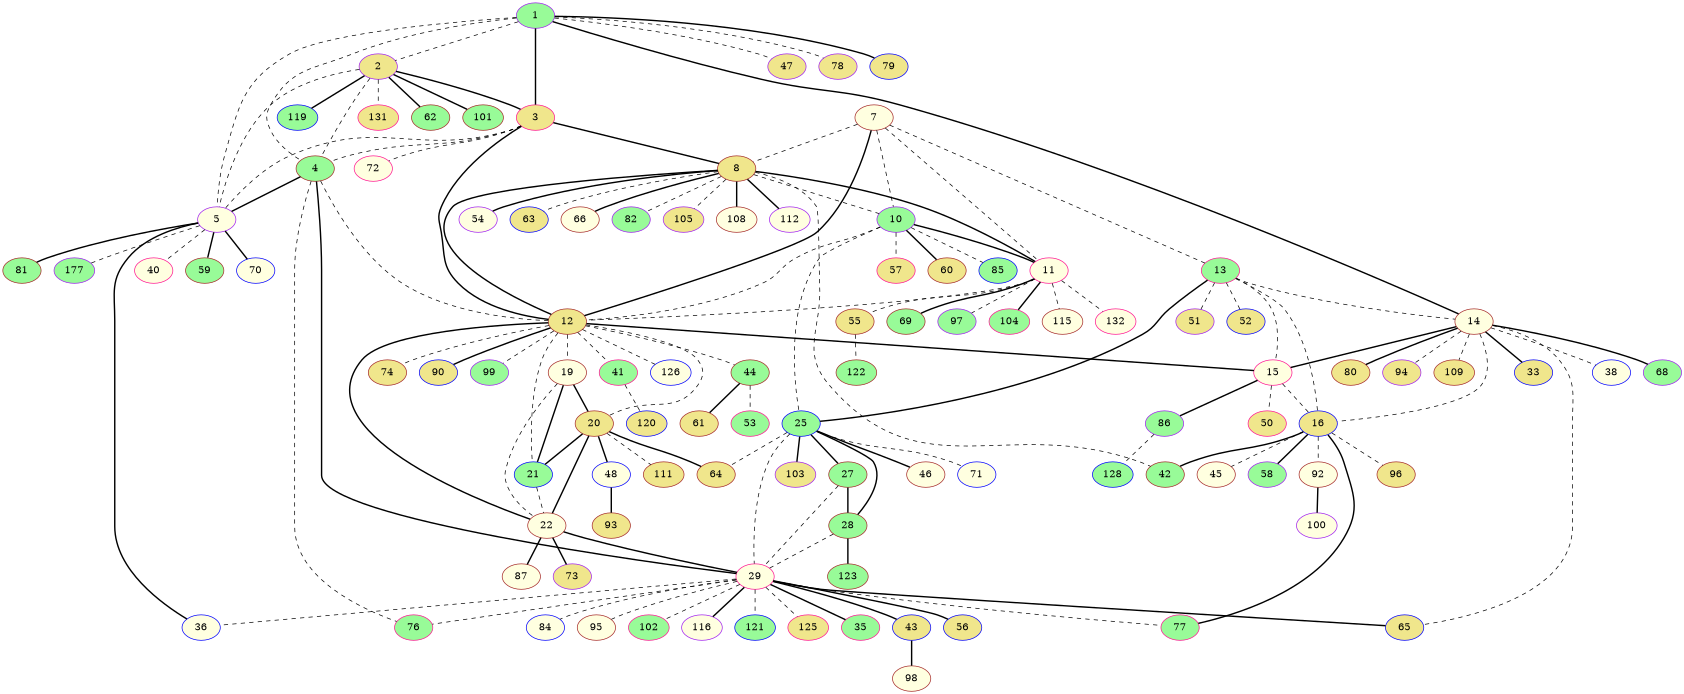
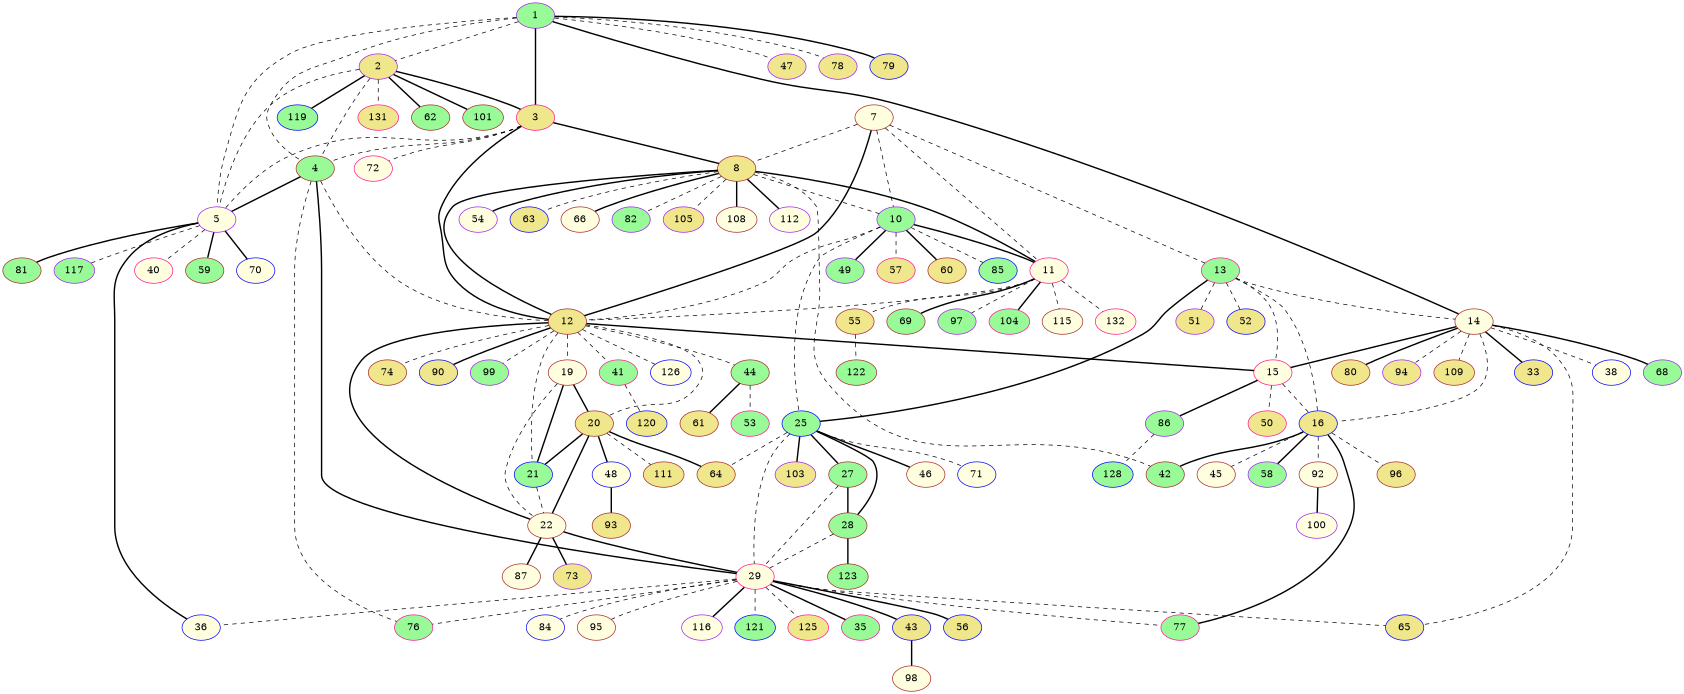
(74, 271) -> (74, 271)
none -> (845, 271)
(1079, 607) -> (1079, 607)
(649, 628) -> none
